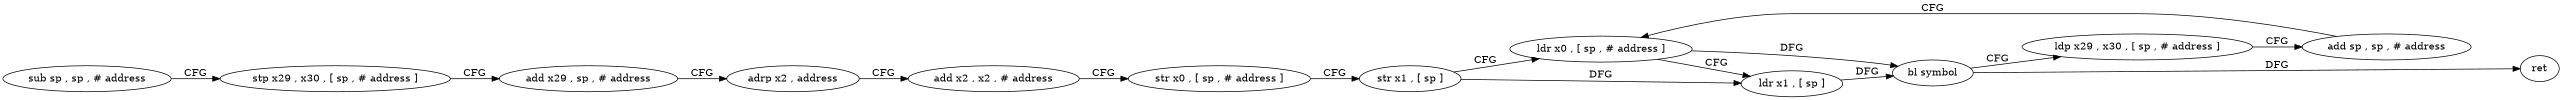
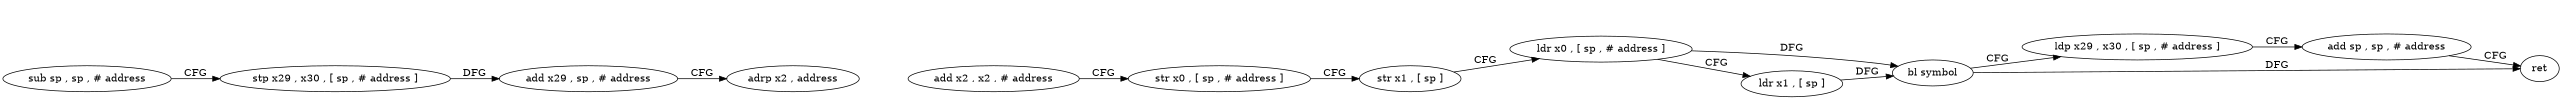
(1992, 14) -> (2481, 60)
(475, 73) -> (475, 73)
(880, 79) -> none
(1597, 81) -> none
